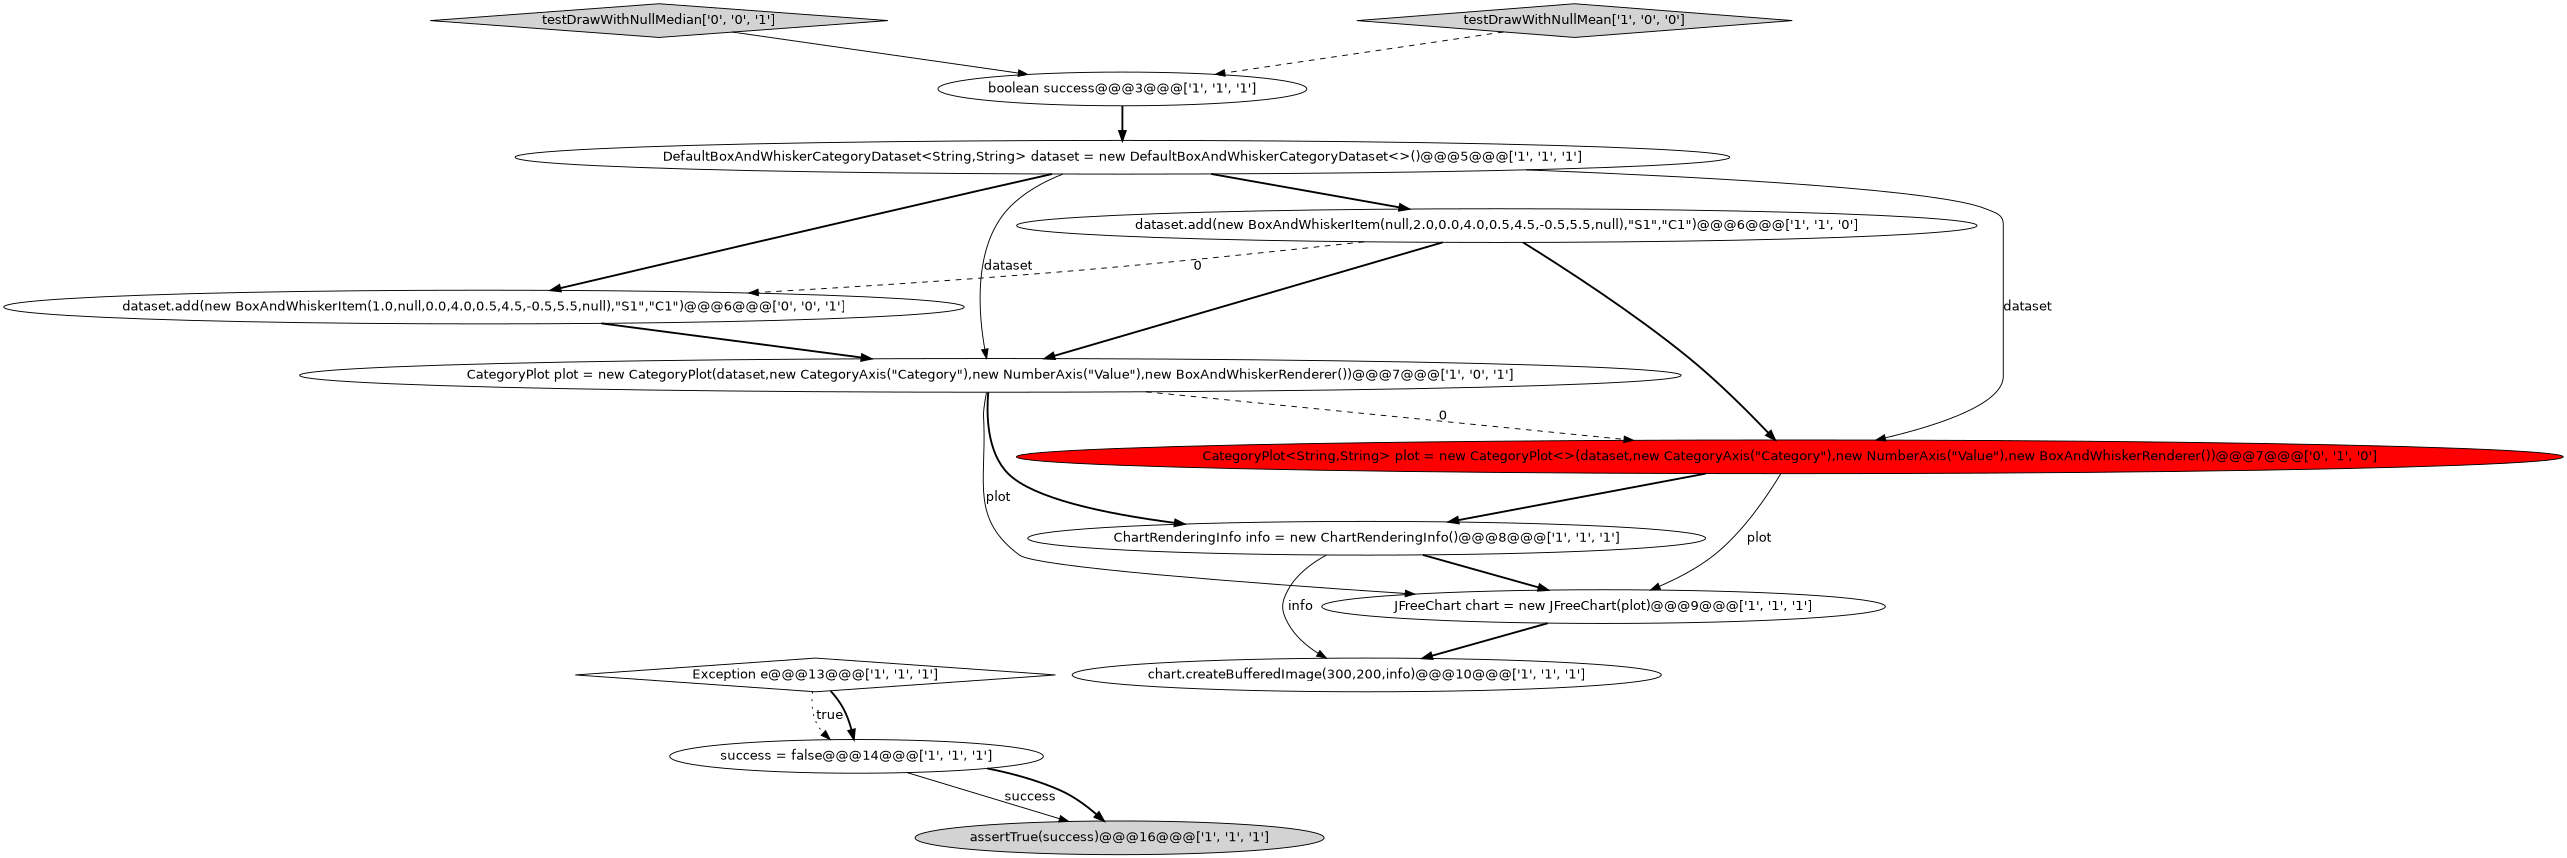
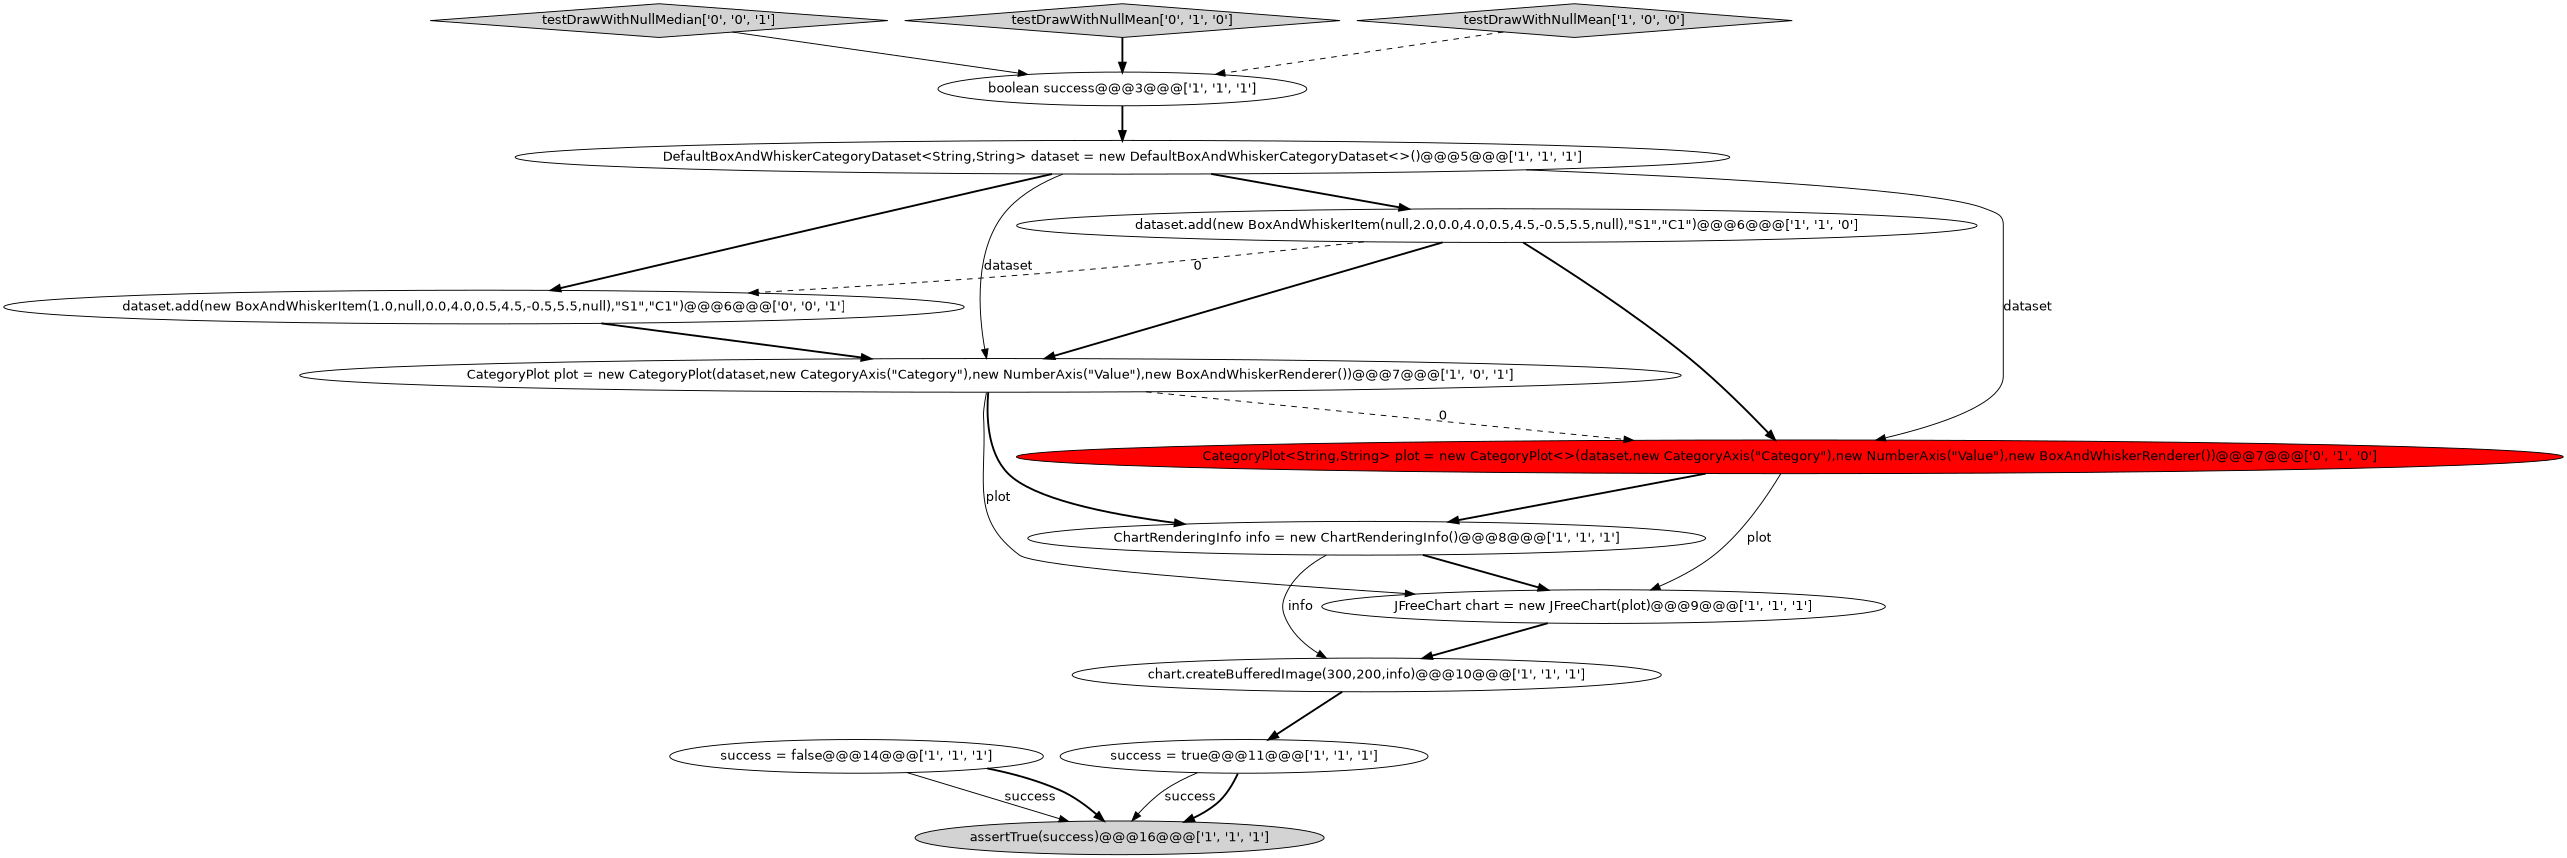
none -> (1122, 21)
(815, 675) -> none
none -> (1244, 756)
